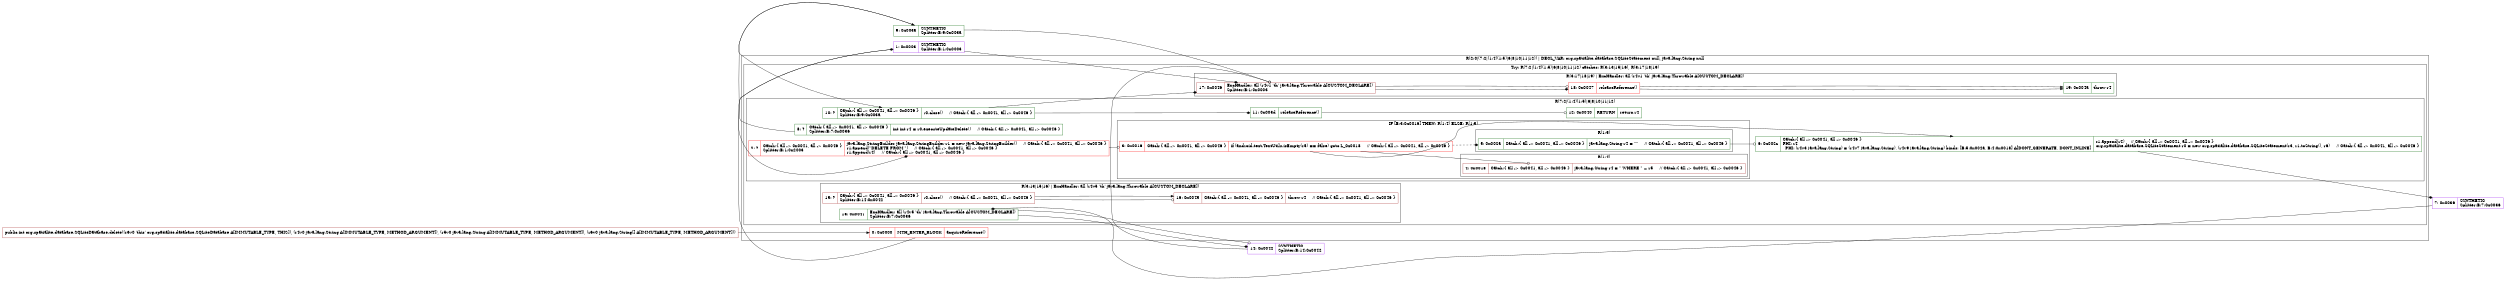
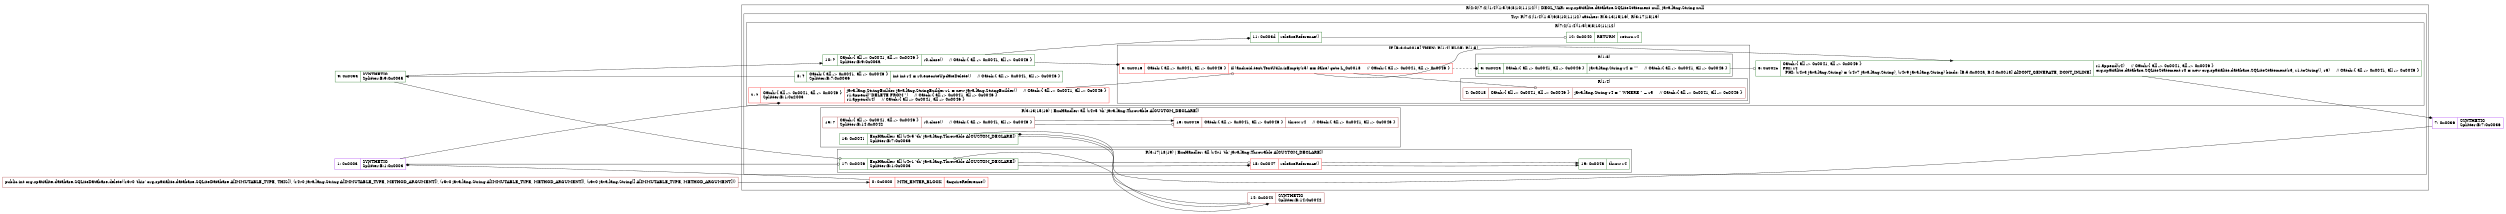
(1099, 67) -> (622, 164)
(1286, 88) -> (929, 164)
(1076, 100) -> (1075, 64)
(1286, 249) -> (1286, 198)
